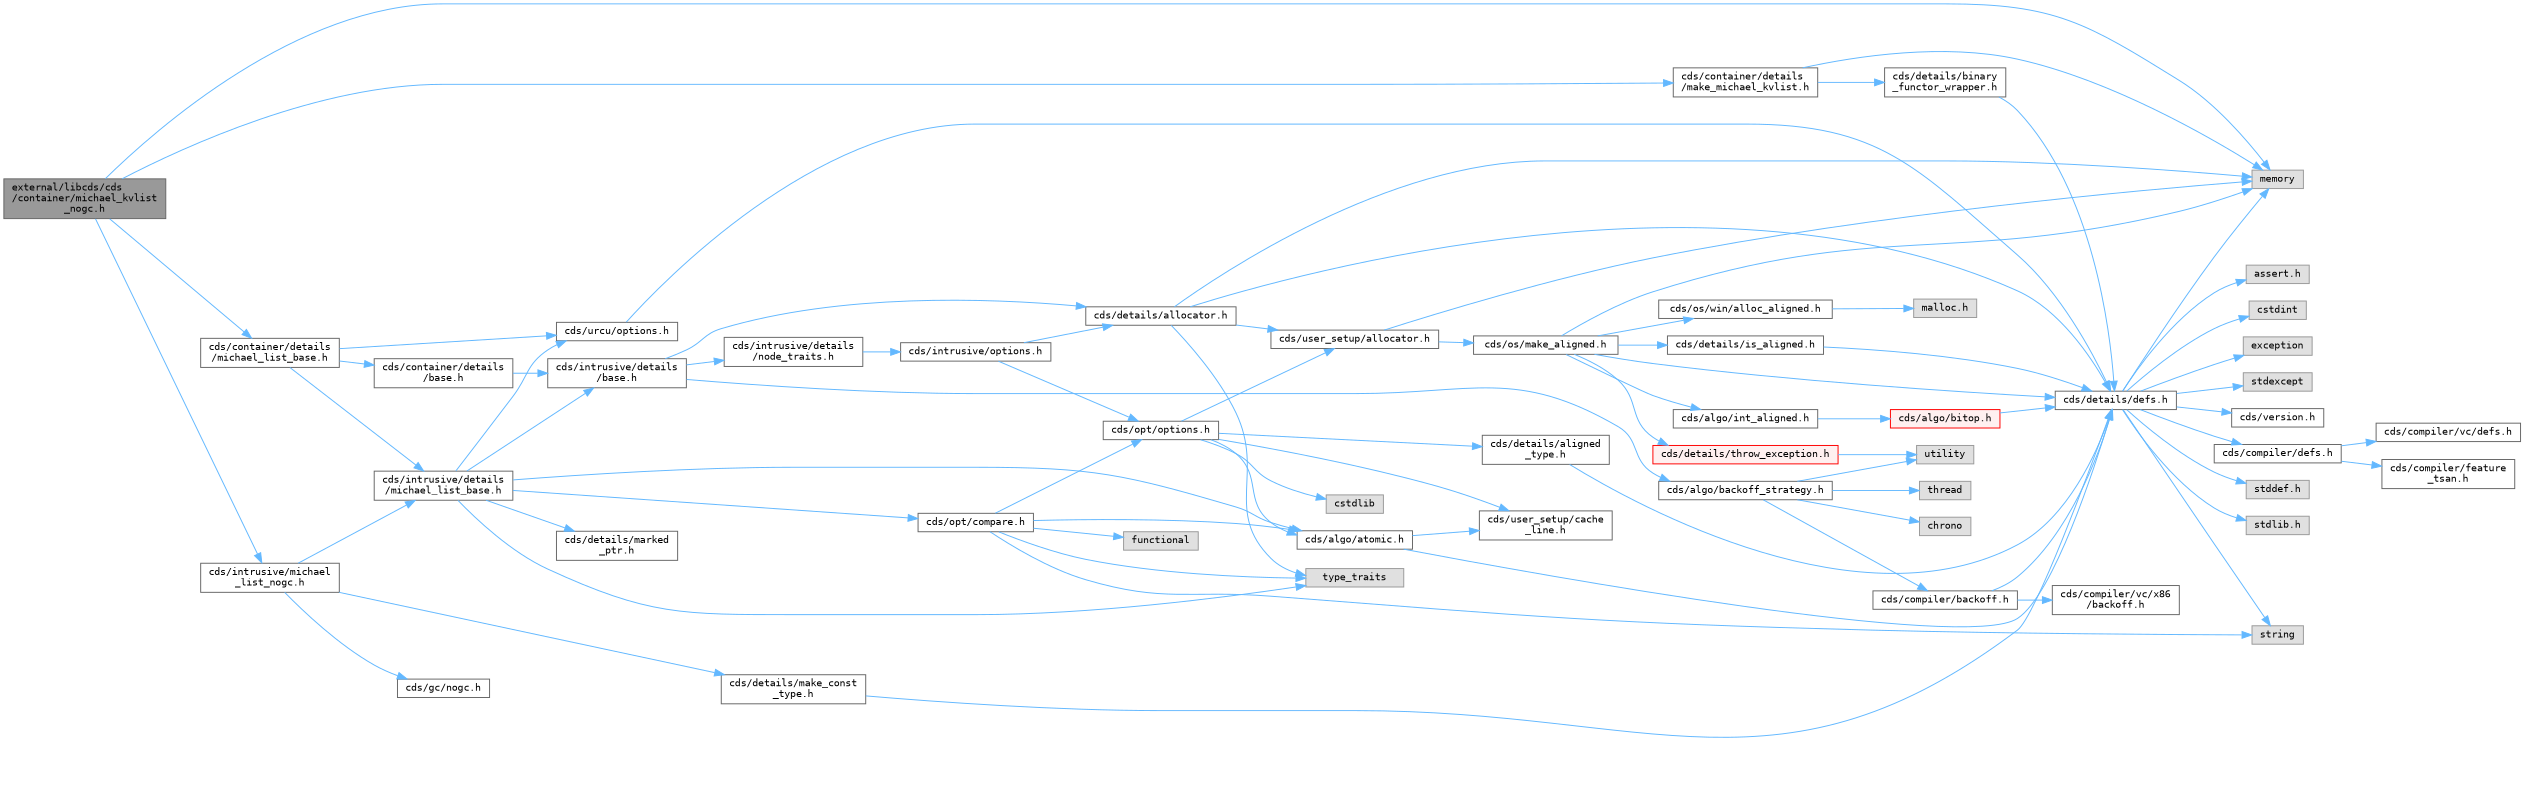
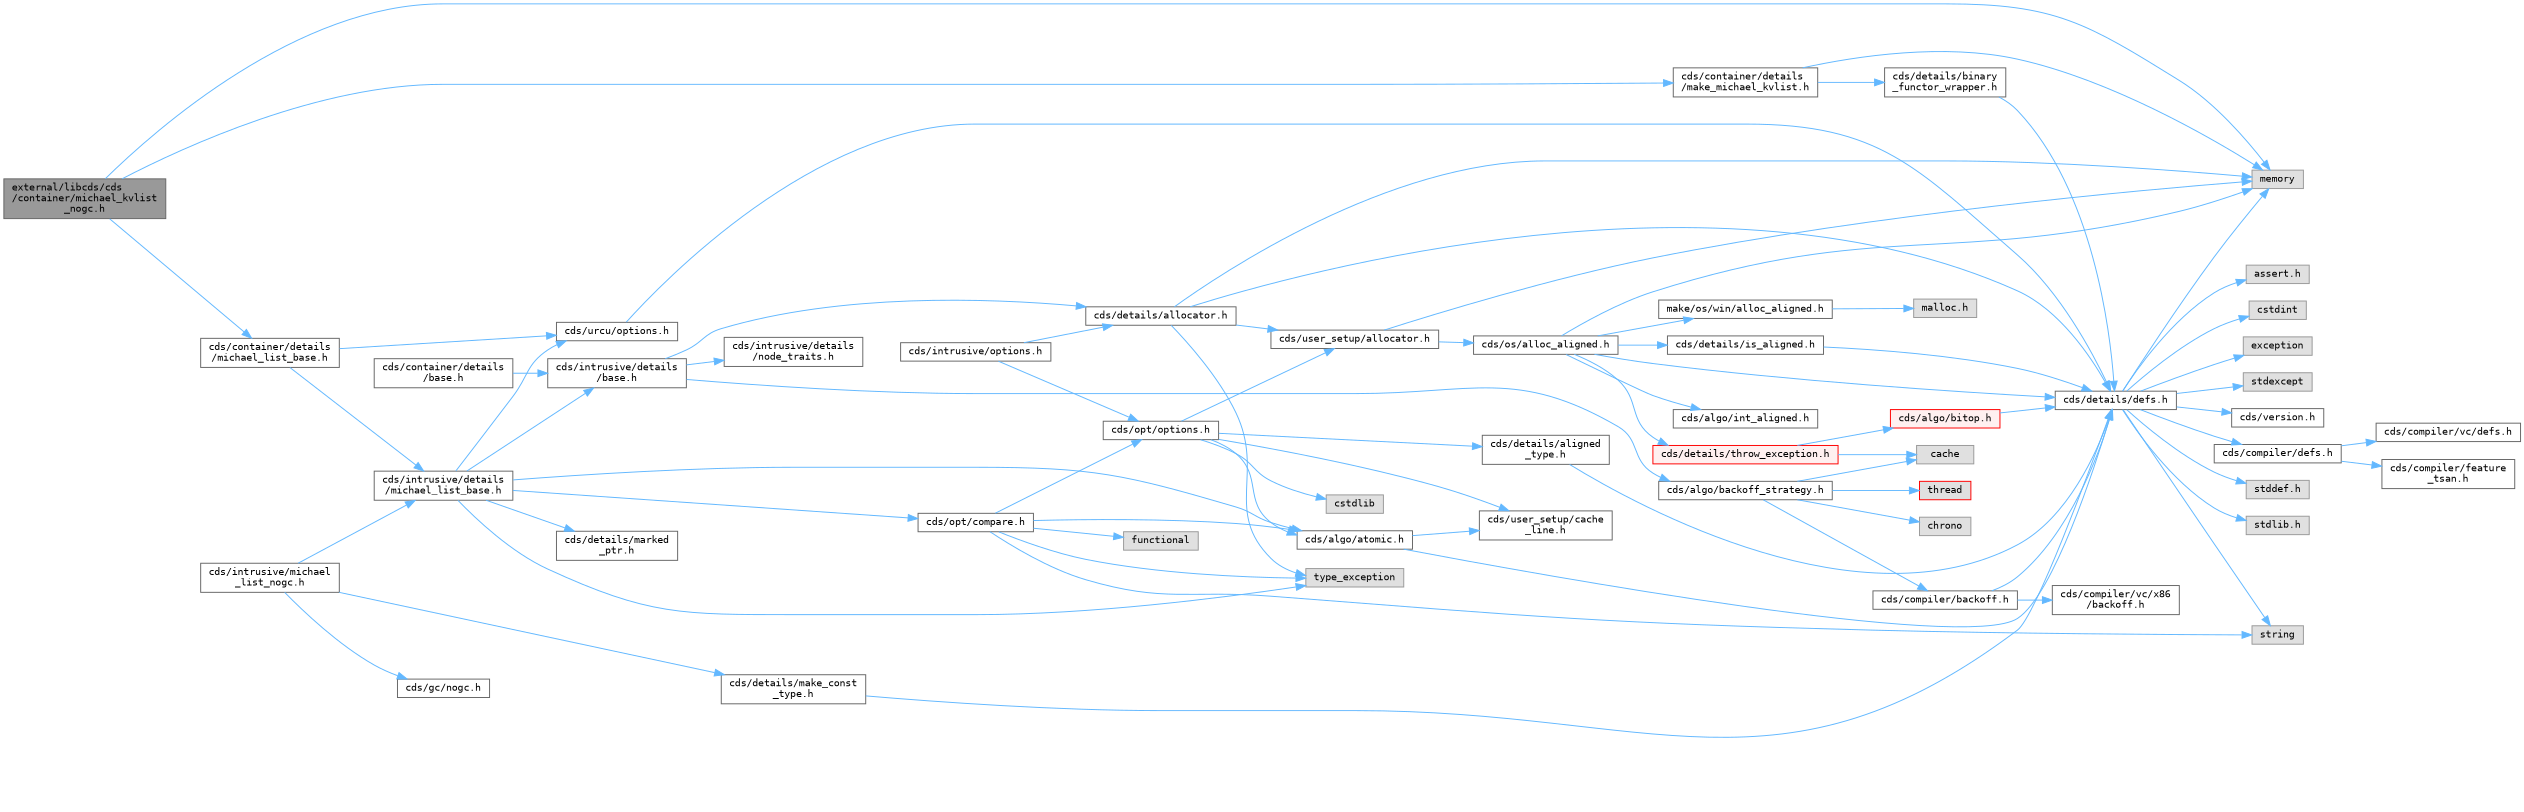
(1745, 309) -> (1745, 309)
(1546, 345) -> (1546, 345)
(877, 352) -> none
(352, 362) -> none
(177, 386) -> none
(1849, 419) -> (1840, 438)
(1945, 455) -> (1945, 455)
(1945, 491) -> (1945, 491)
(1355, 578) -> (1355, 578)
